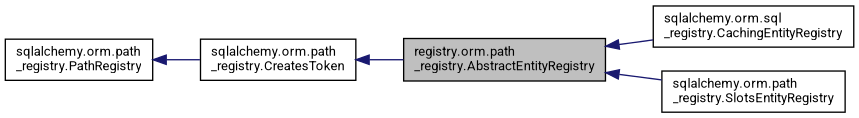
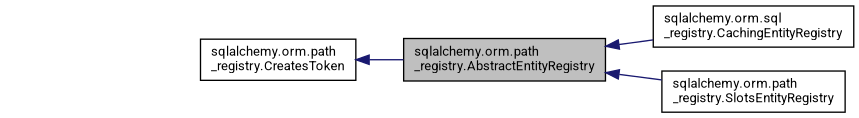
(79, 60) -> none
(505, 60) -> (505, 60)
